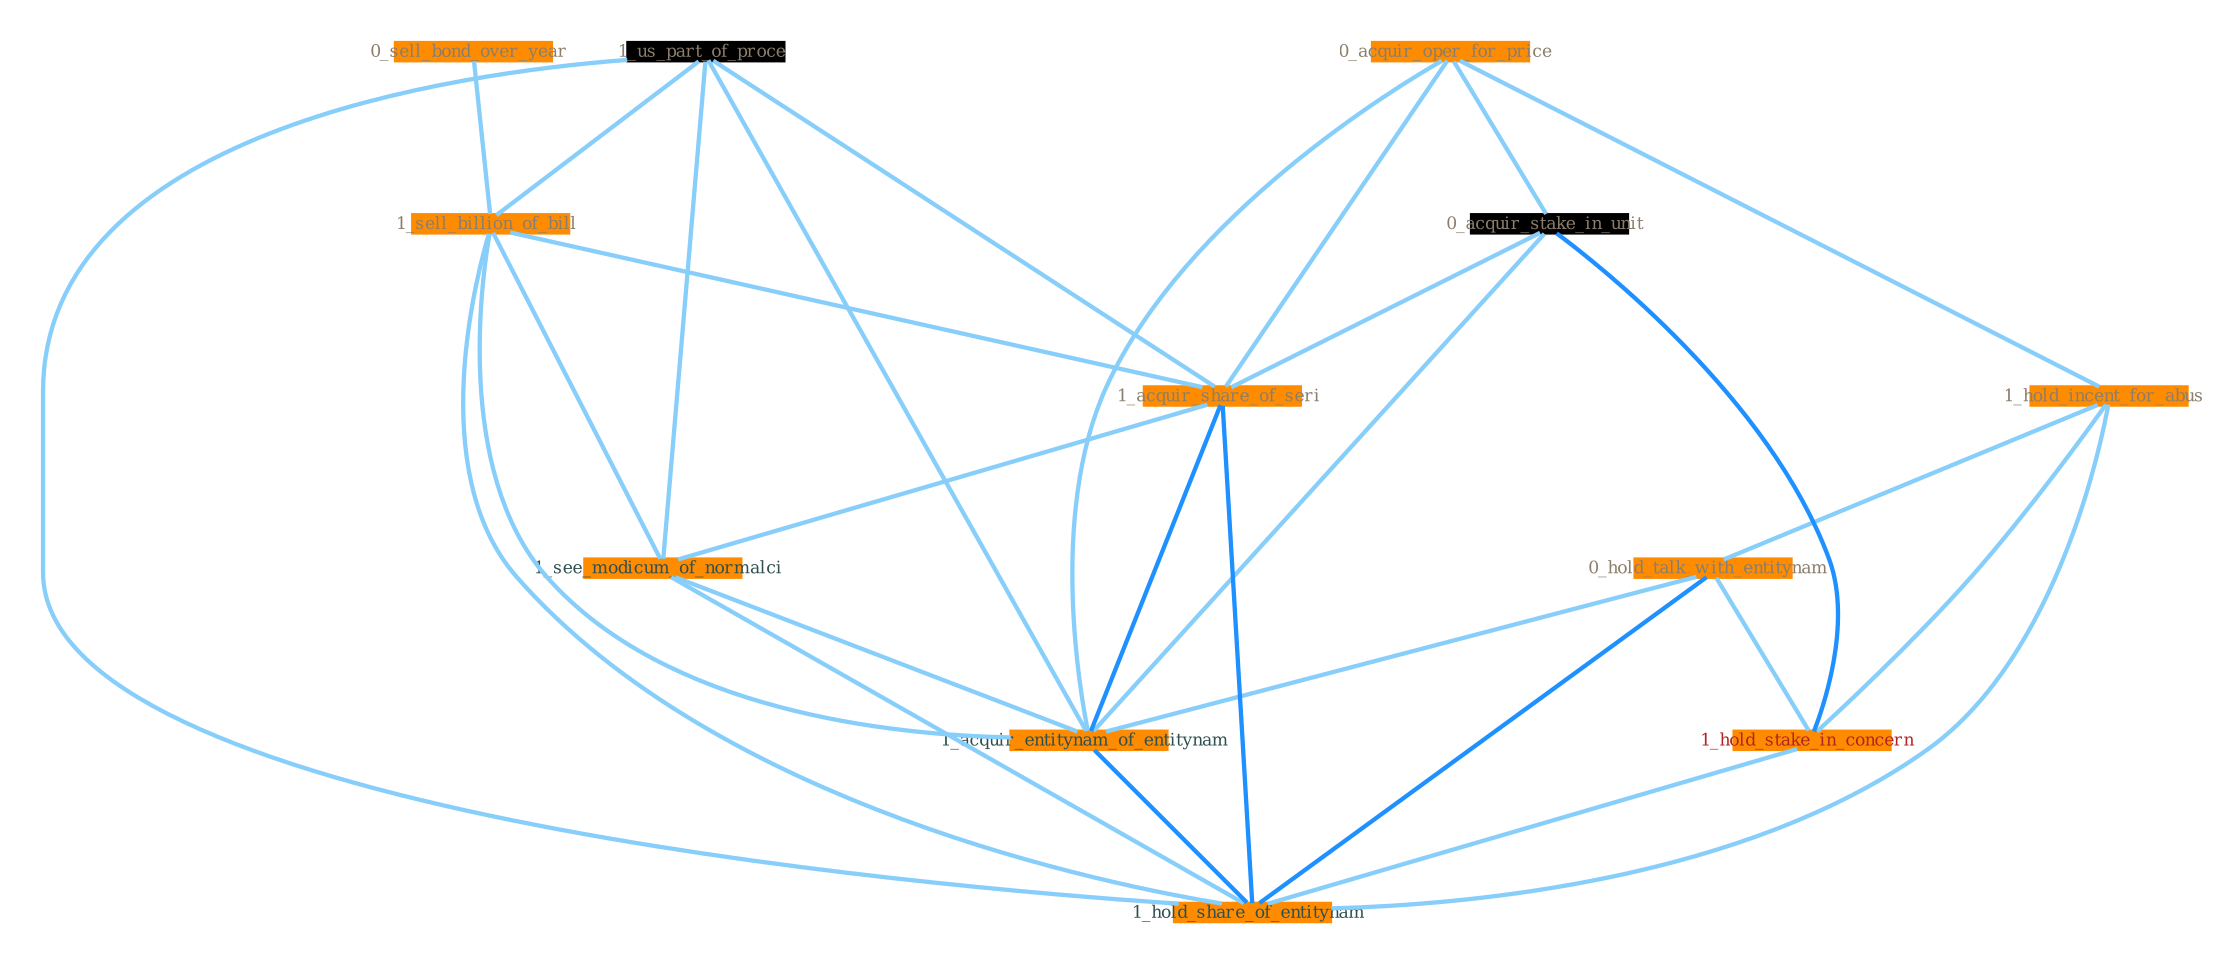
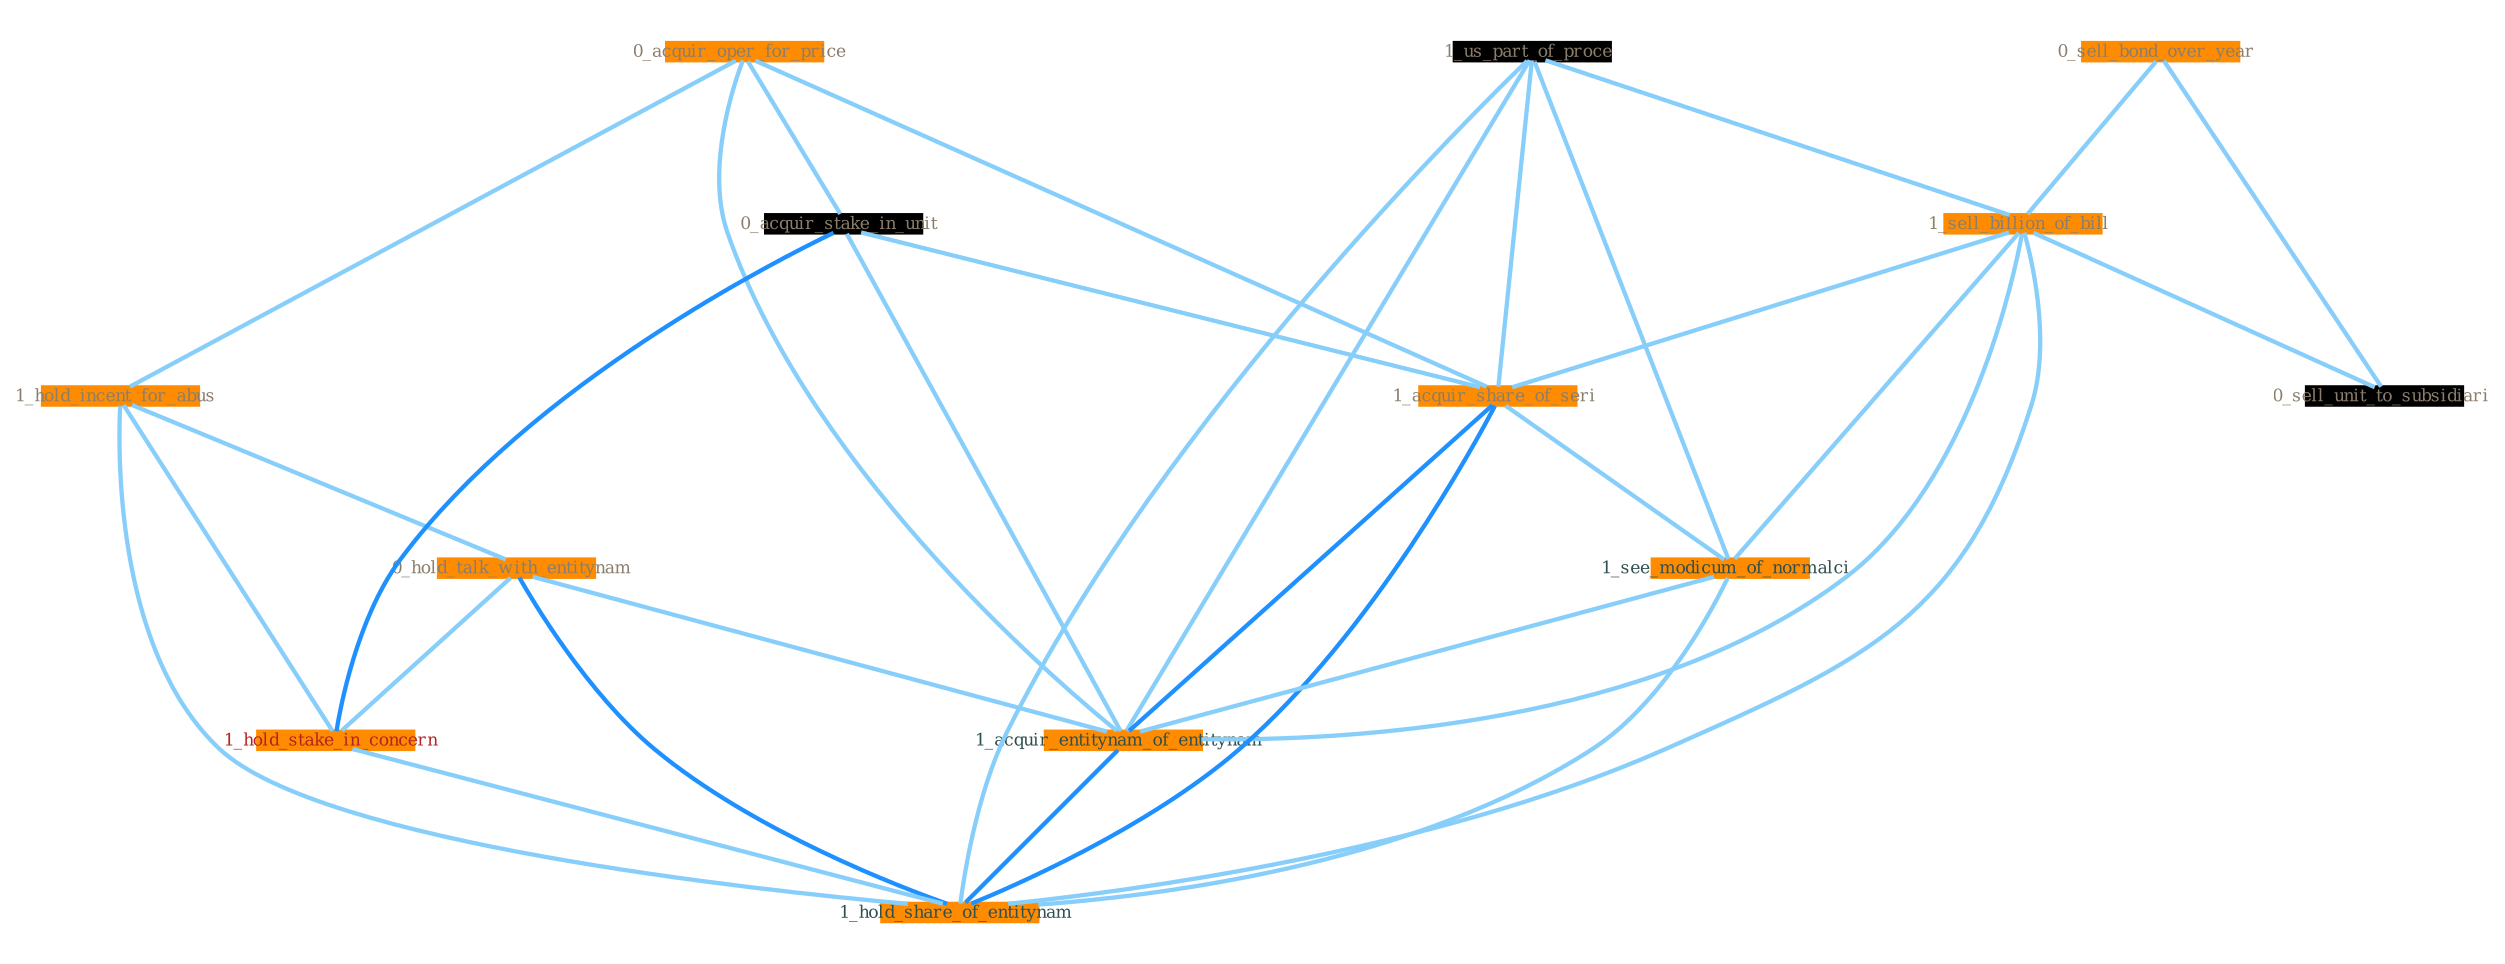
none -> (2385, 396)
